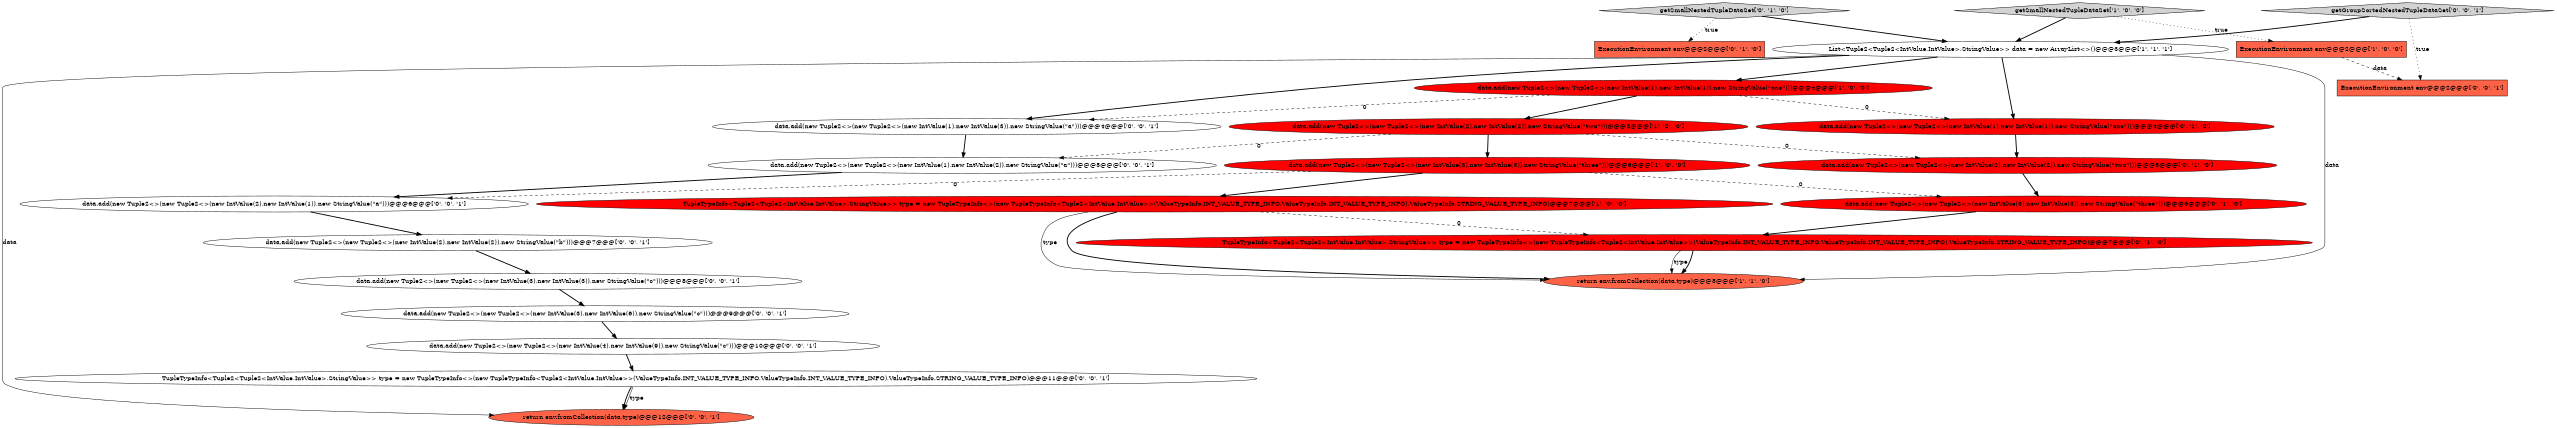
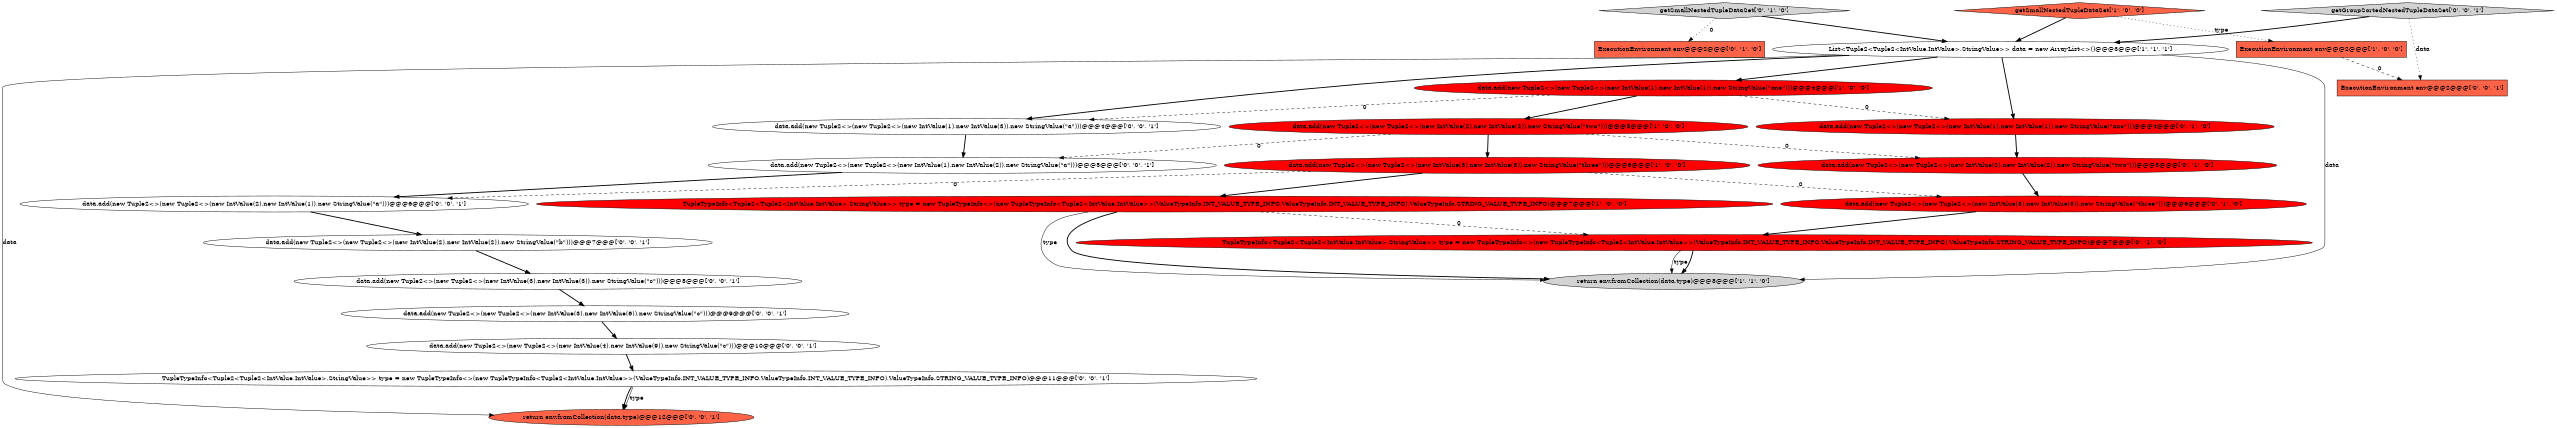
(2080, 11) -> (2080, 11)
(1712, 30) -> (1712, 30)
(2222, 30) -> (2222, 30)
(2423, 49) -> (2423, 49)
(2380, 69) -> (2380, 69)
(1673, 281) -> (1673, 281)
